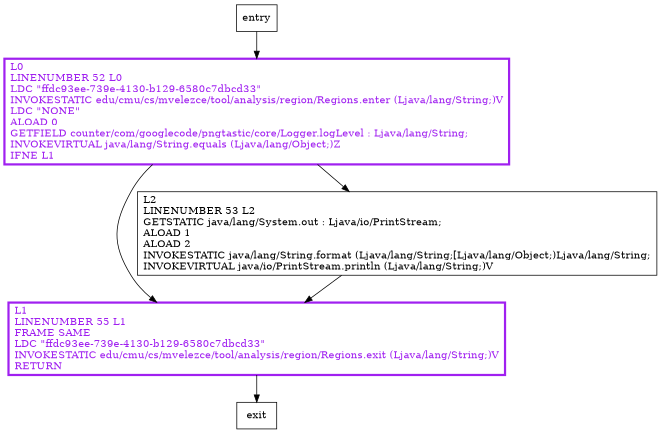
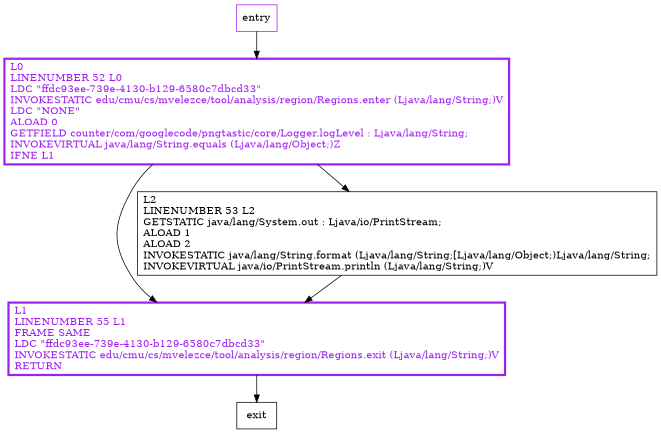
(257, 18) -> (257, 18)
